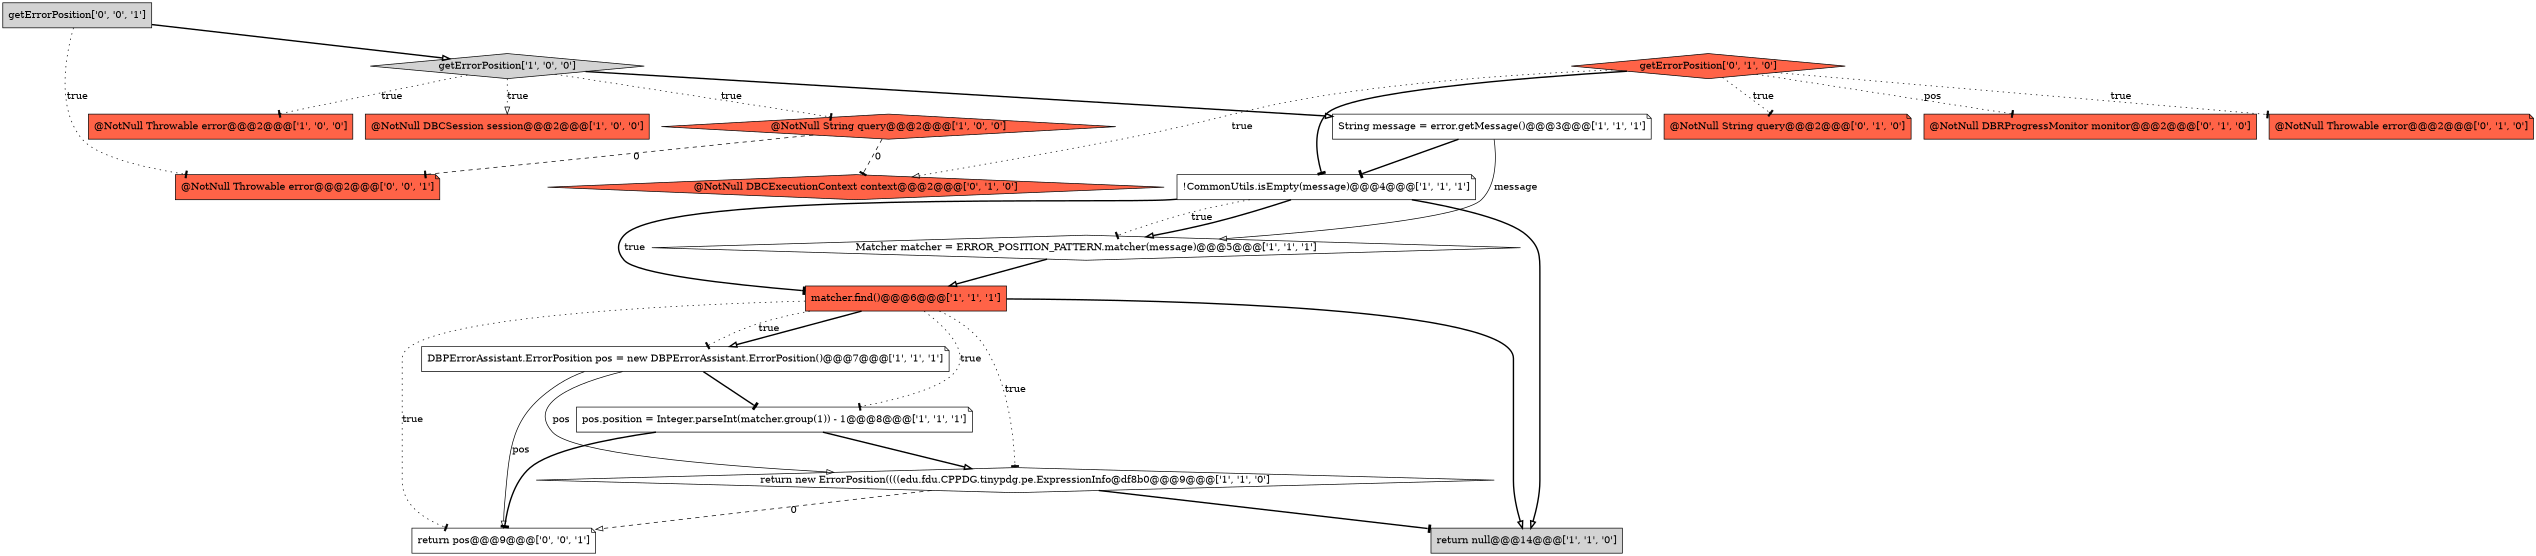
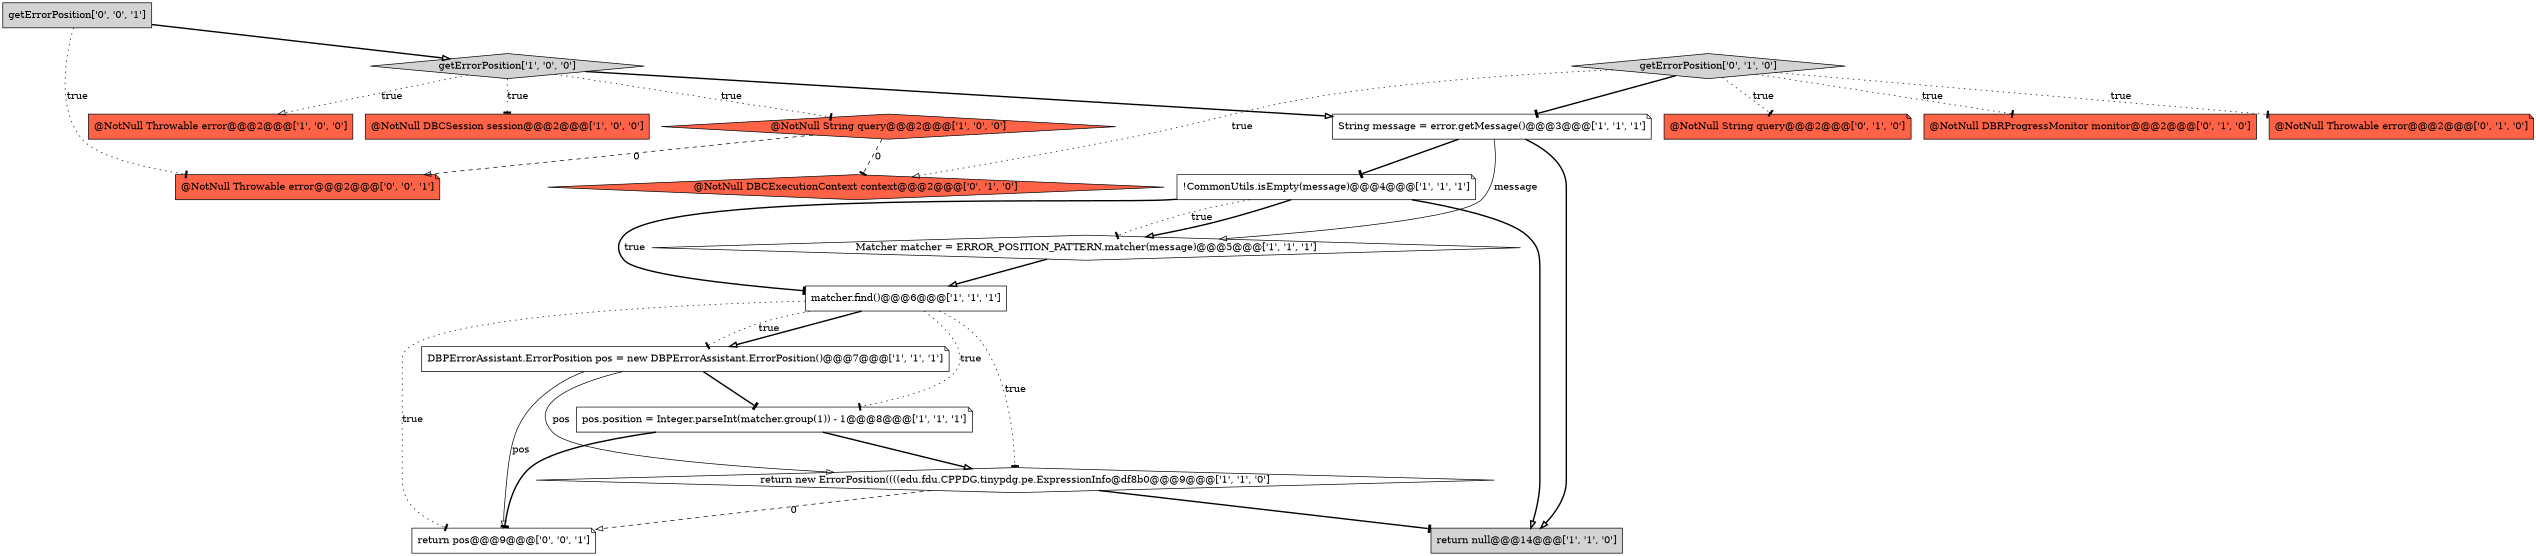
(1708, 66) -> (1708, 66)
(1445, 87) -> (1607, 94)
(507, 93) -> (507, 93)
(376, 94) -> (376, 94)
(1933, 96) -> (1933, 96)
(620, 155) -> (620, 155)
(906, 299) -> (906, 299)
(1347, 312) -> (1566, 325)
